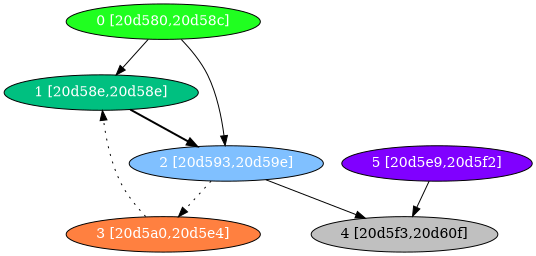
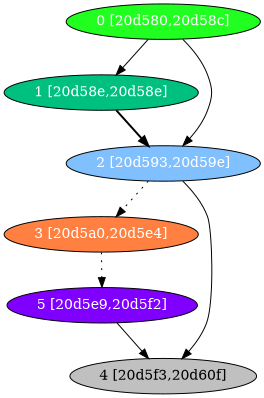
(116, 172) -> (102, 265)
